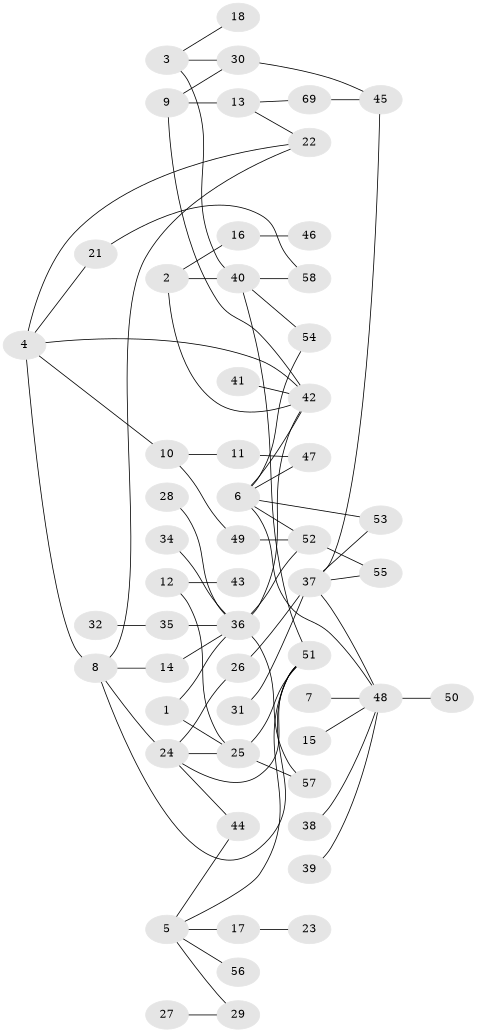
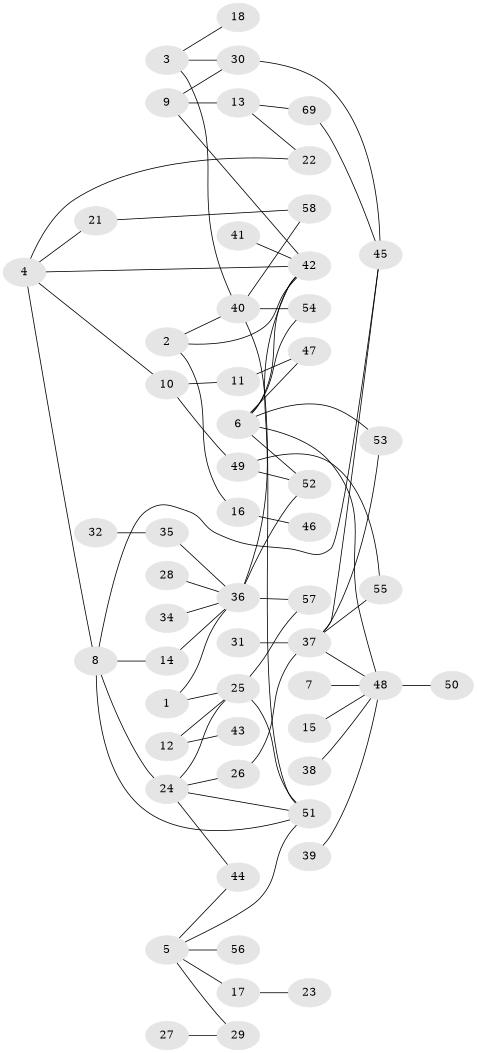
(128, 366) -> (302, 552)
(347, 557) -> (357, 493)
